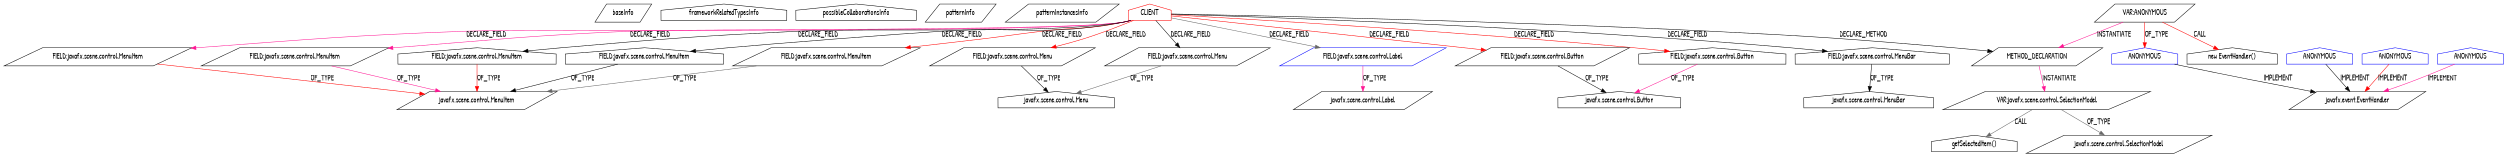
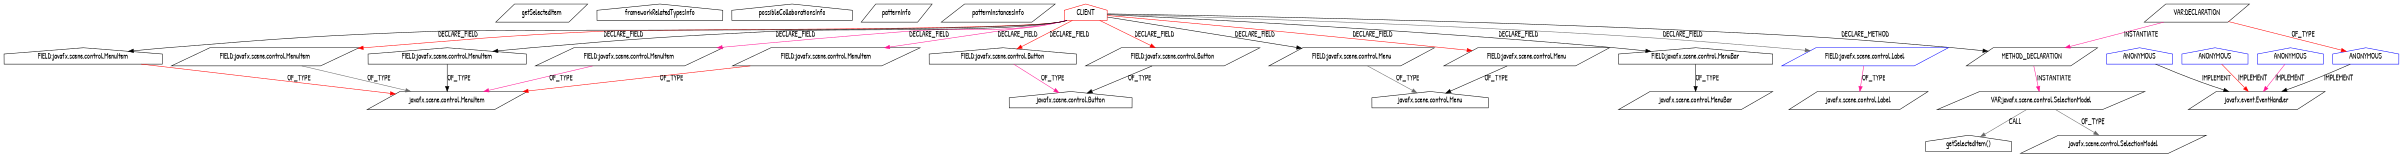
(623, 13) -> (542, 13)
(2145, 13) -> (2197, 13)
(2232, 57) -> none
(1869, 101) -> (1696, 101)
